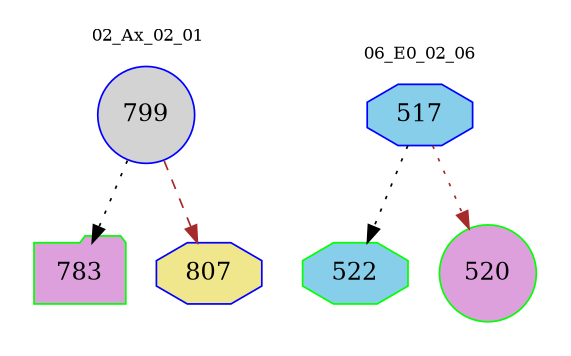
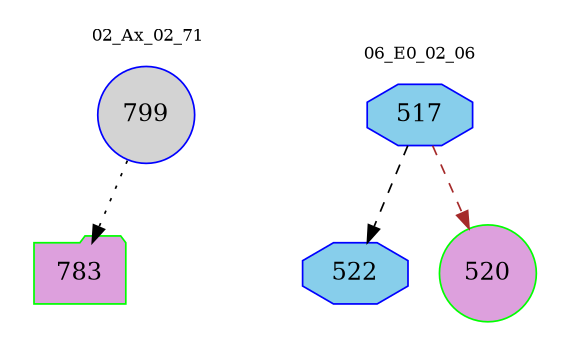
(148, 37) -> (148, 37)
(447, 179) -> (447, 179)
(391, 186) -> (391, 186)
(209, 273) -> none
(355, 273) -> (355, 273)
